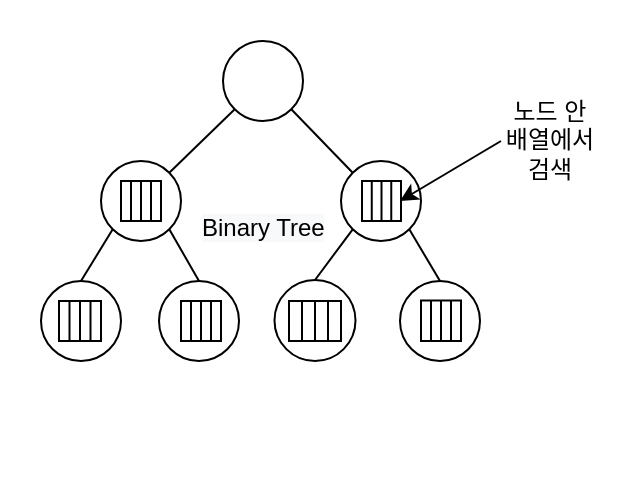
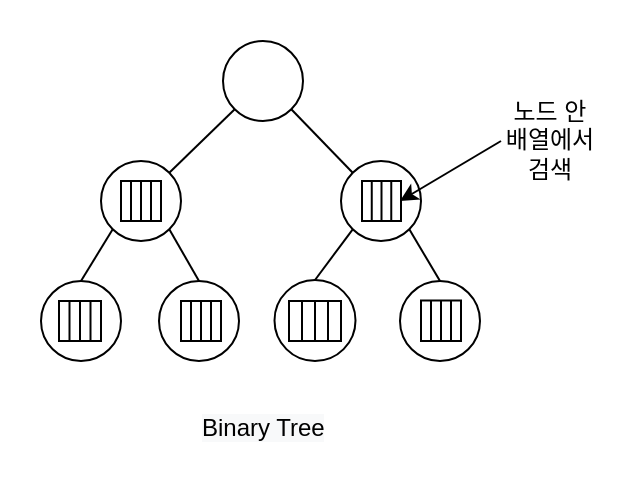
(263, 231) -> (263, 431)
